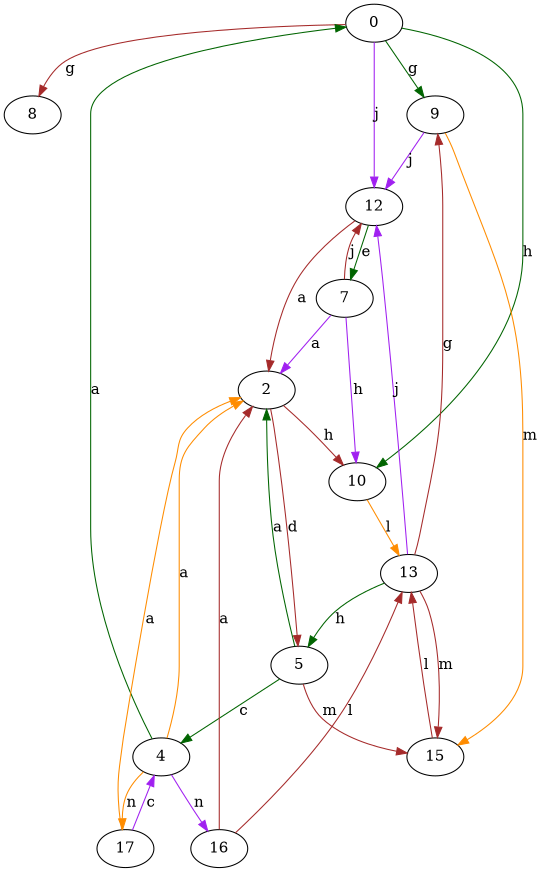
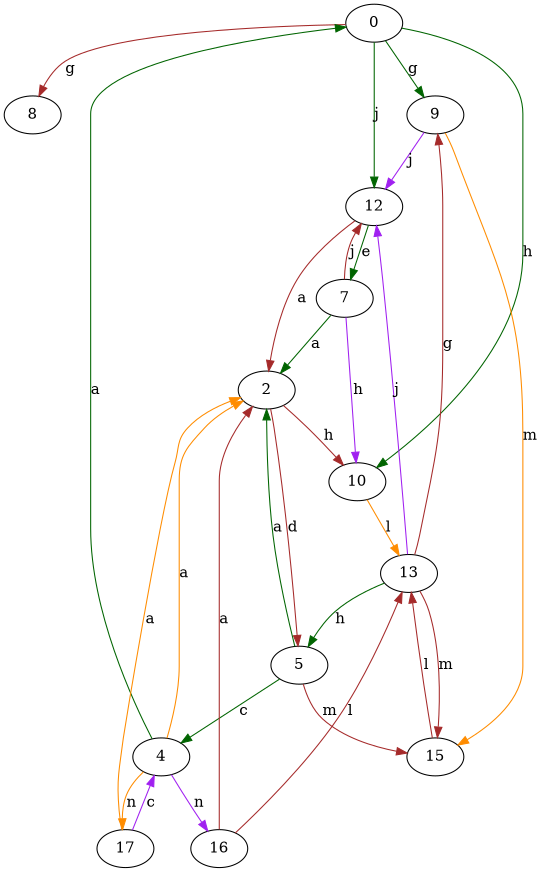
(374, 110) -> (374, 110)
(309, 340) -> (309, 340)
